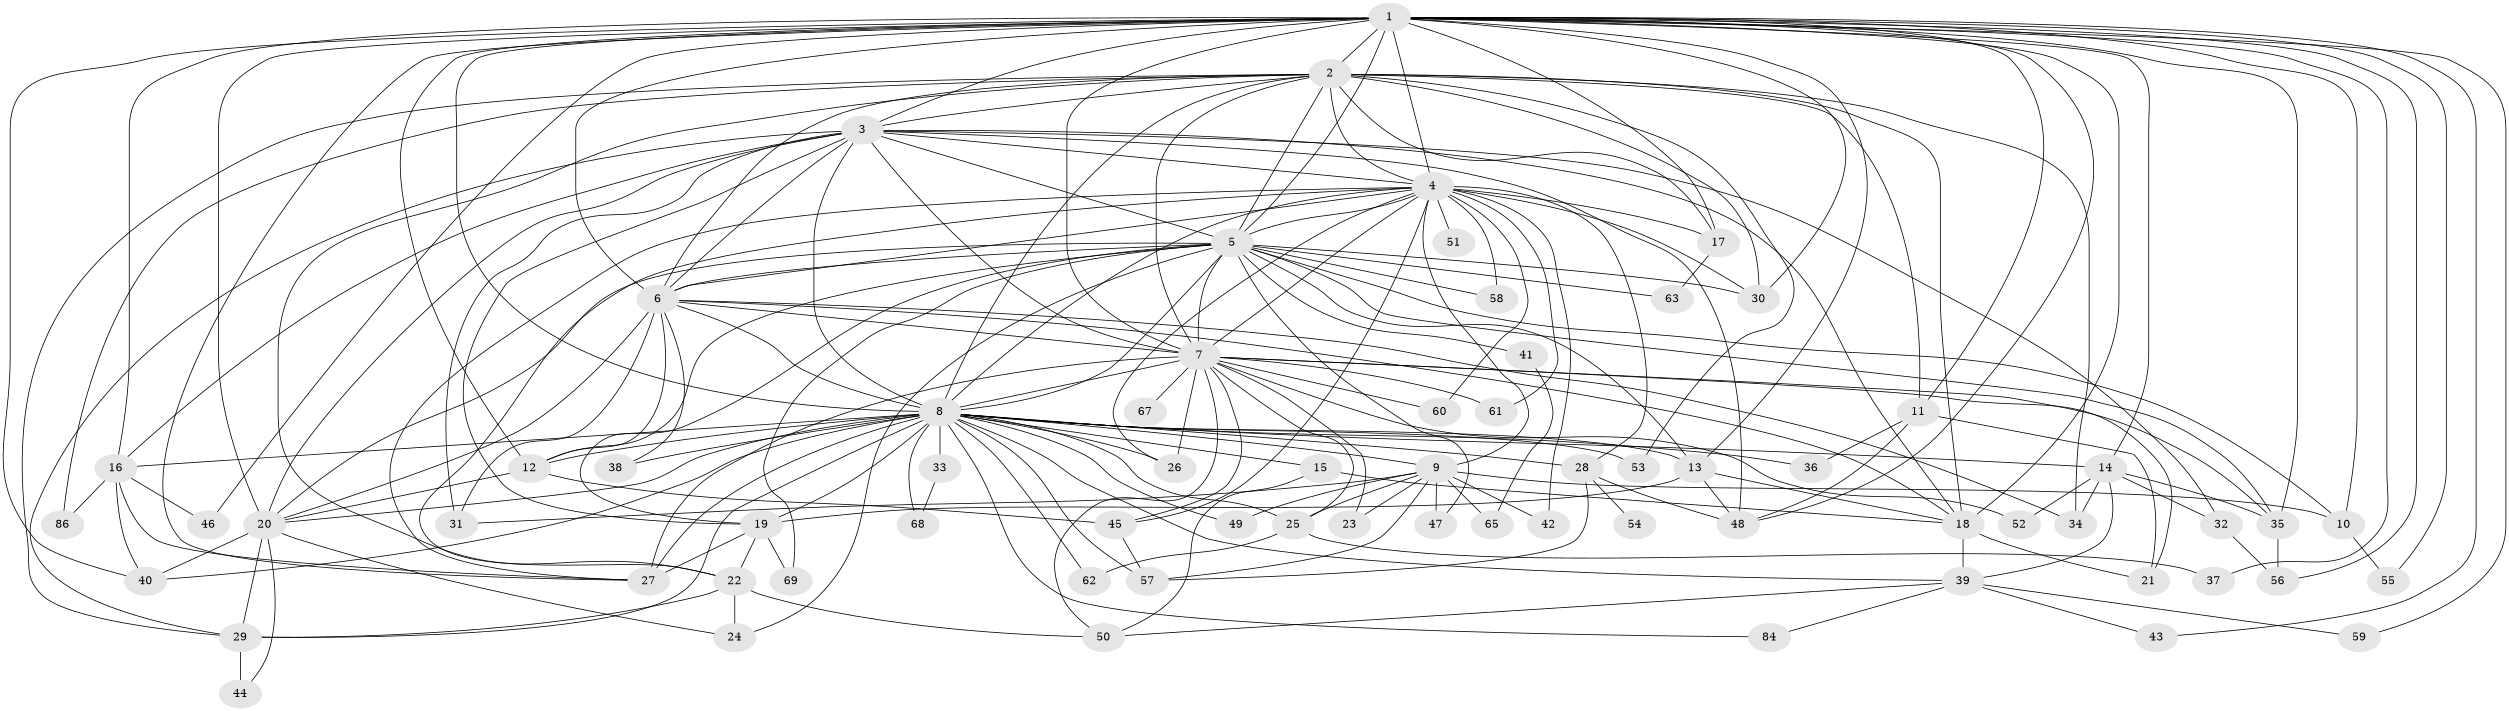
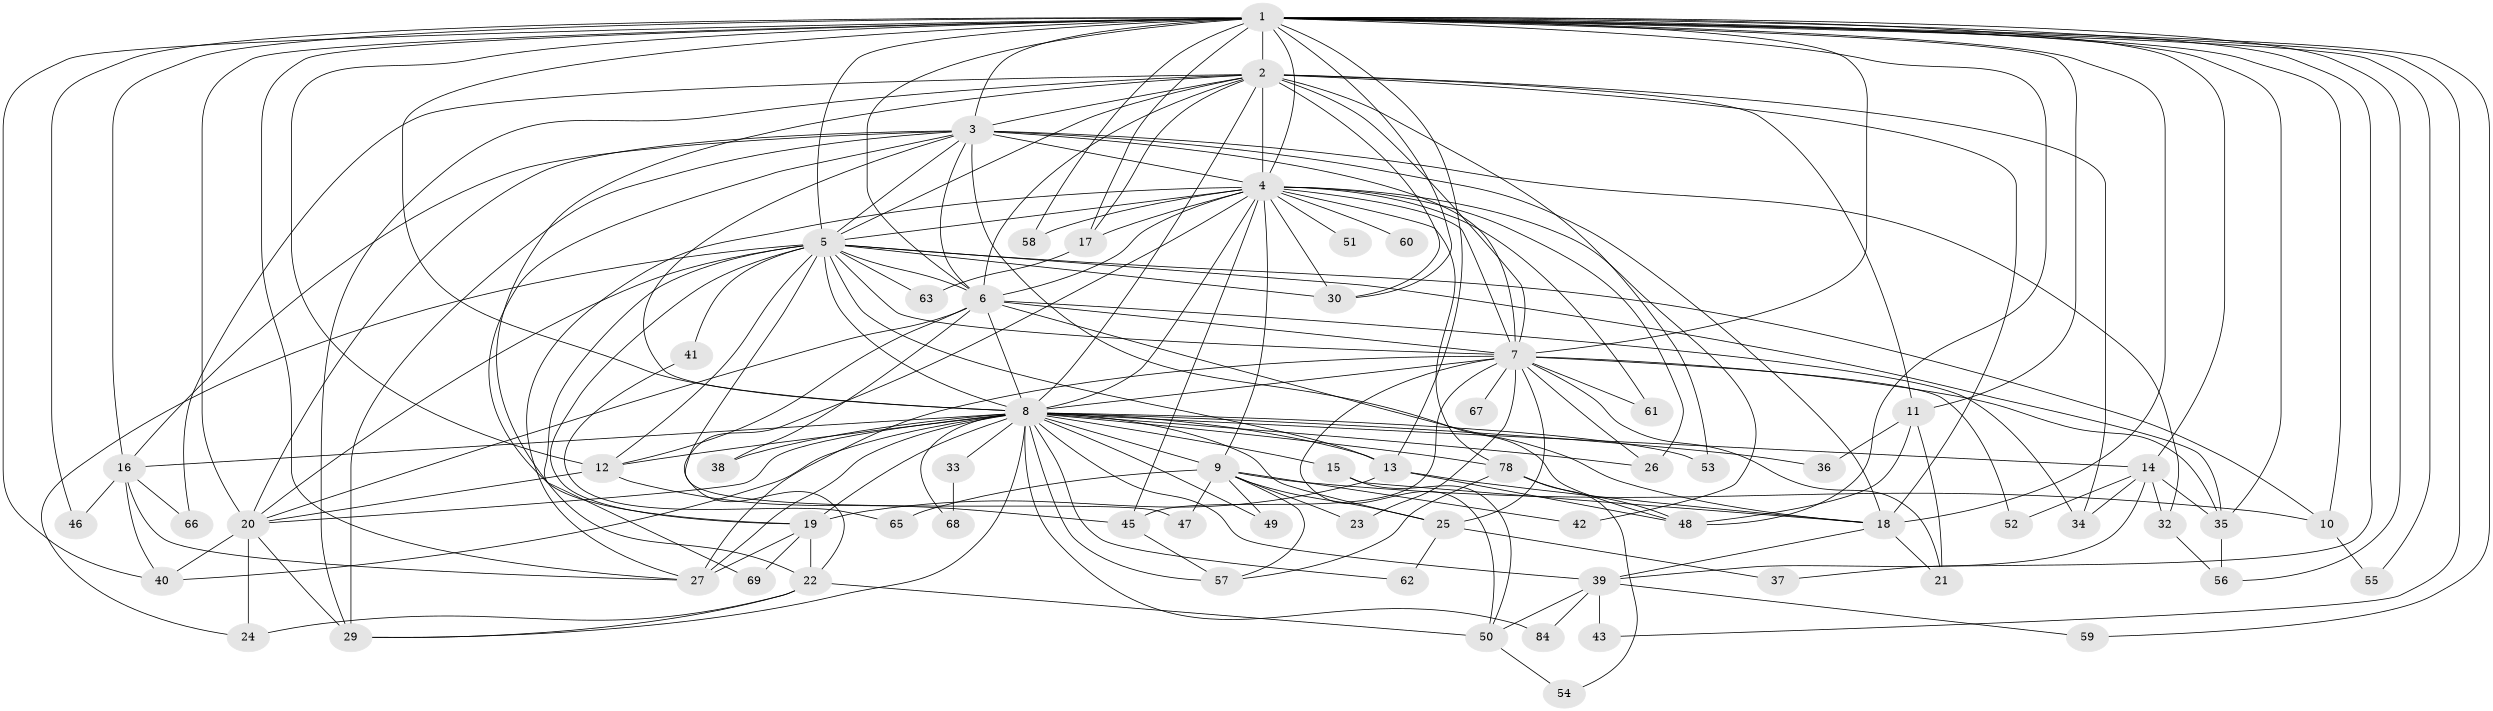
(1364, 271) -> (1112, 118)
(1319, 384) -> none
(1582, 468) -> (1506, 468)
(63, 525) -> (192, 525)
(457, 525) -> none
none -> (1526, 666)
(240, 694) -> none
